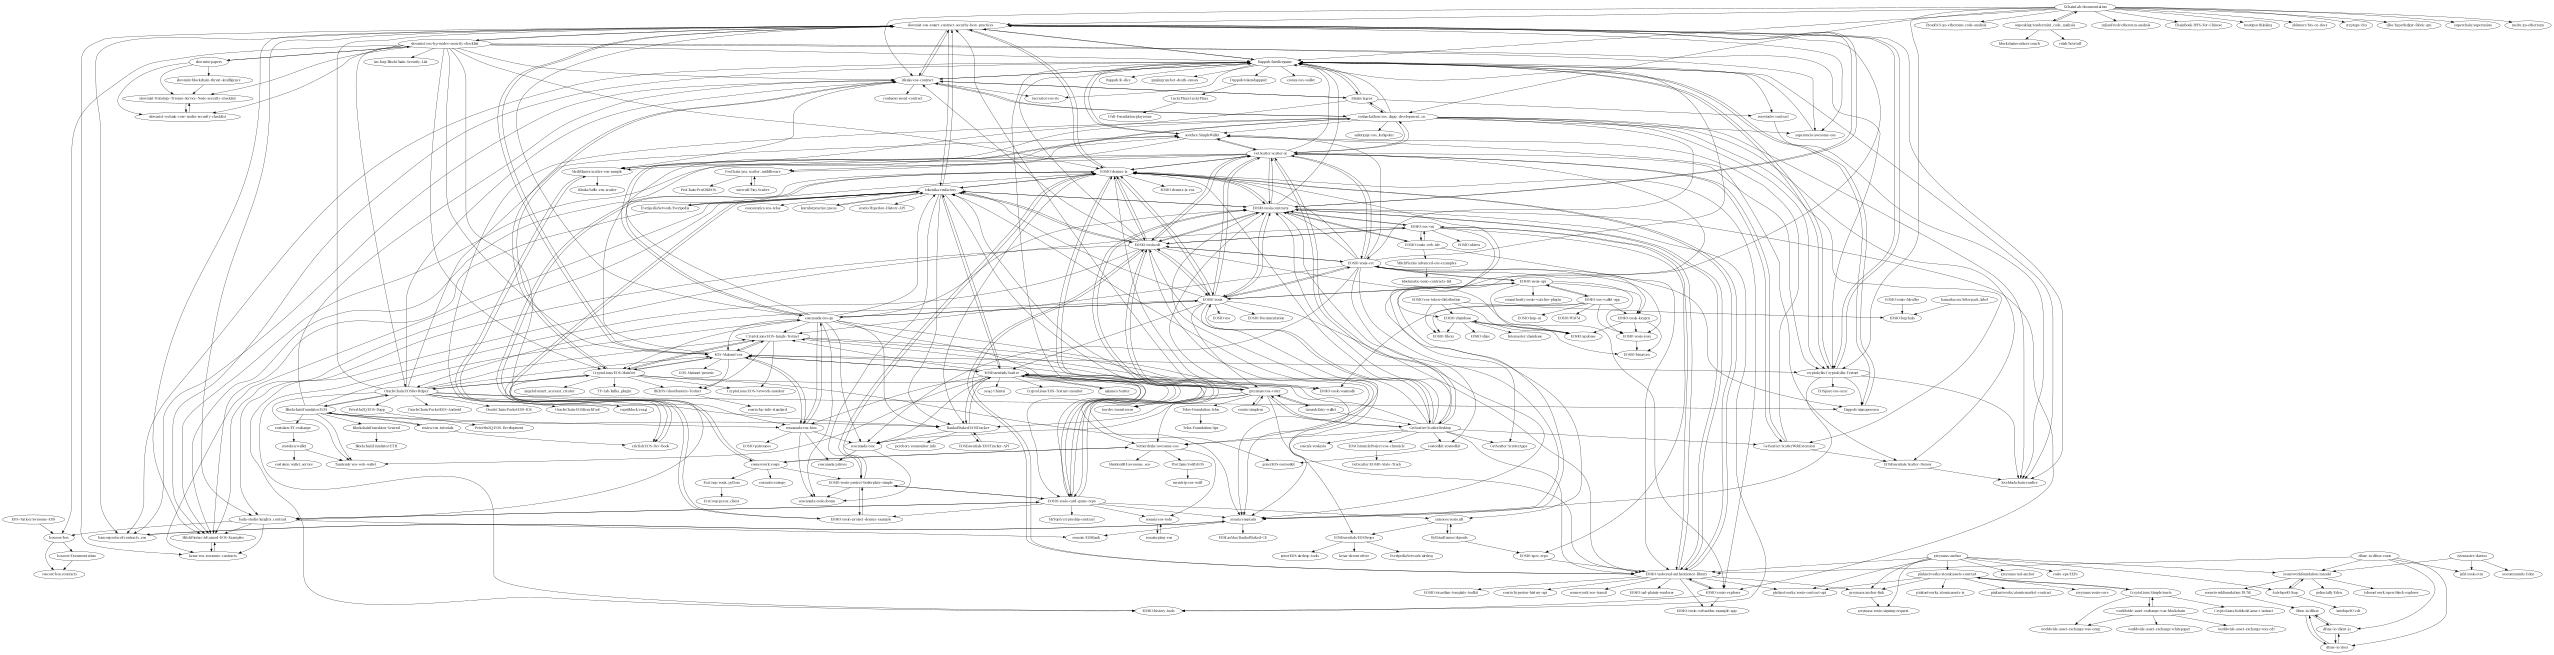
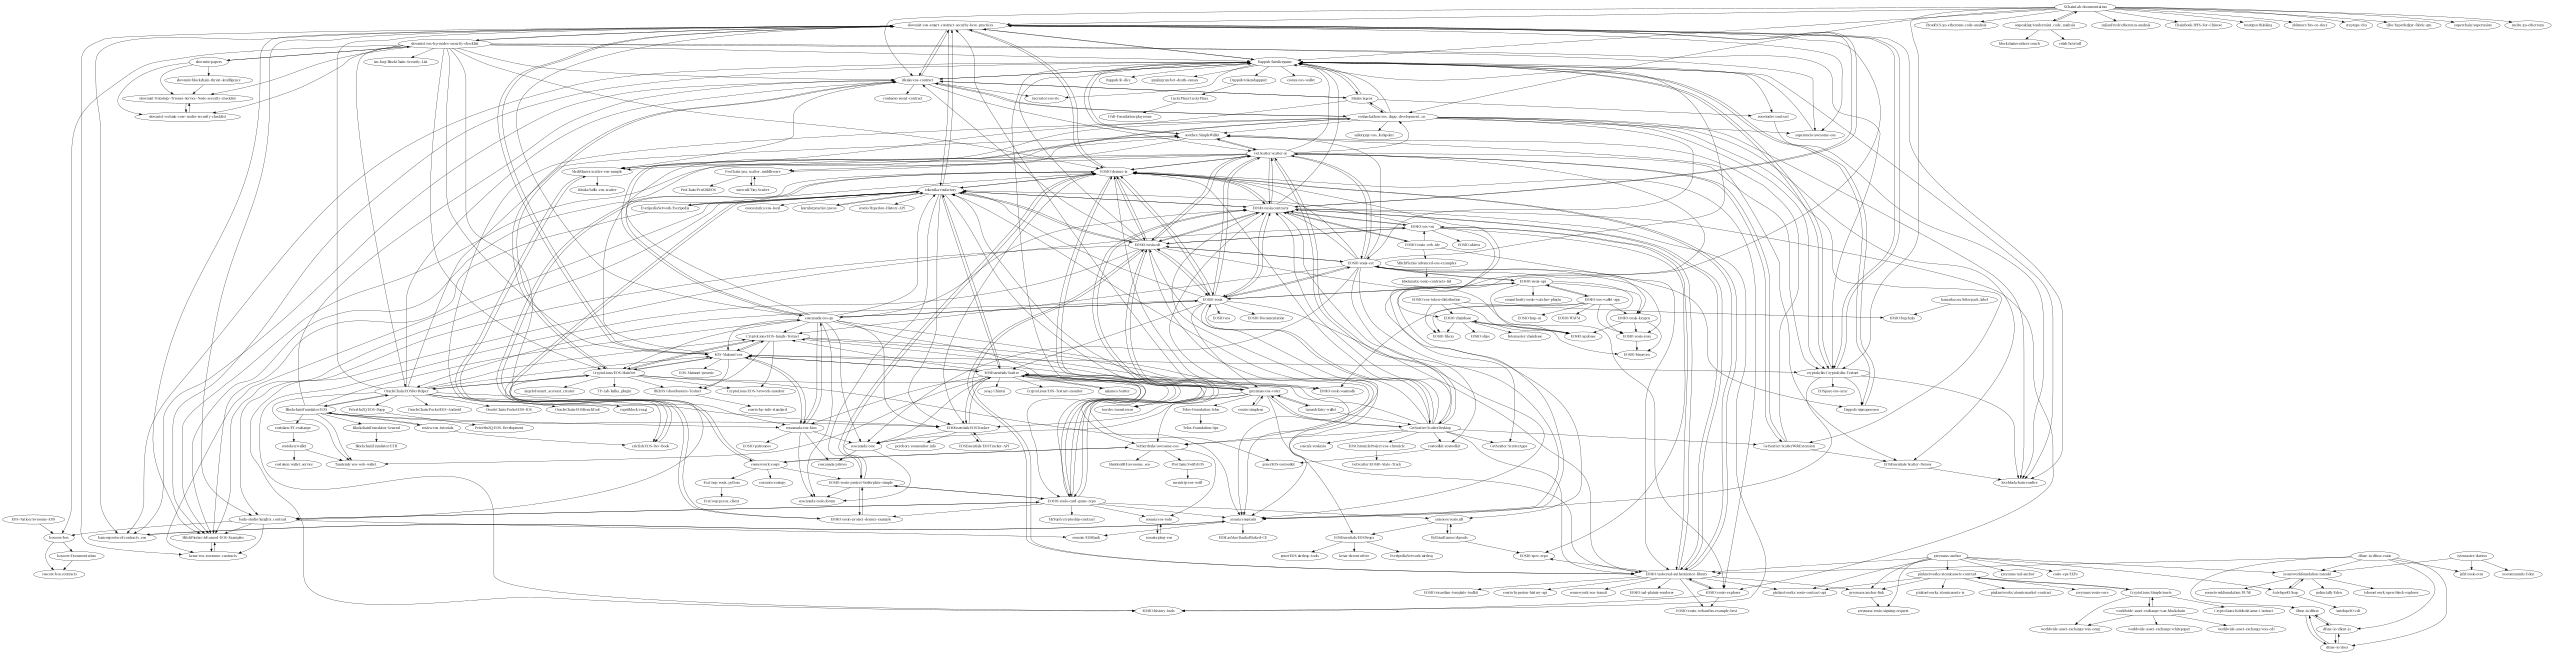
(1361, 148) -> (1071, 122)
(1177, 190) -> none
(763, 208) -> (763, 208)
(1421, 235) -> (1189, 197)
(1902, 300) -> none
(1065, 402) -> none
(968, 428) -> (968, 428)
(1595, 566) -> (1593, 565)
(2268, 602) -> (2216, 575)
(1707, 611) -> (1707, 611)
